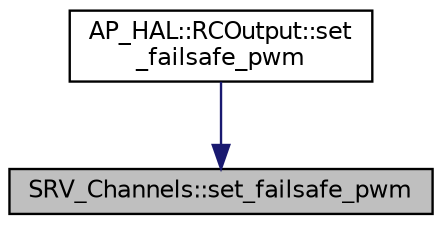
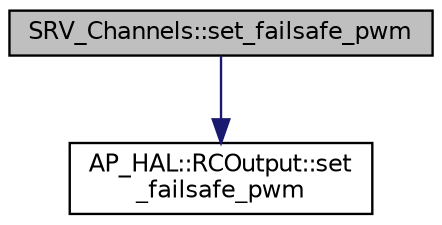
(221, 113) -> (221, 87)
